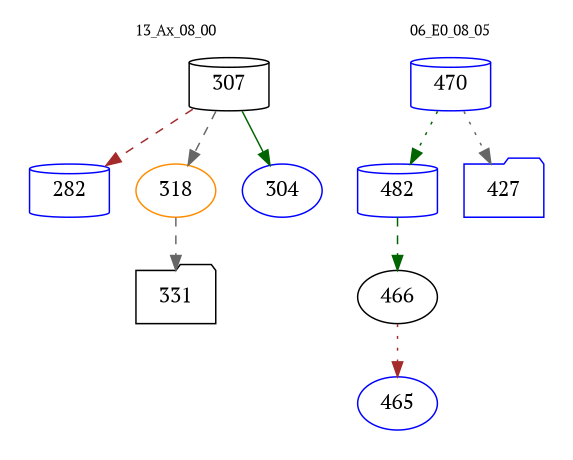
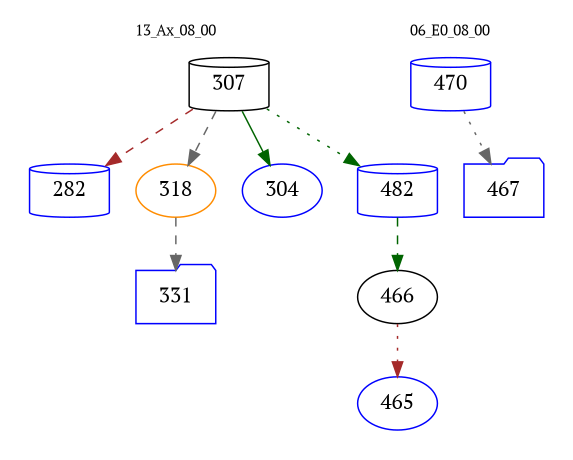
(451, 32) -> (451, 32)
(428, 131) -> (307, 133)
(504, 191) -> (504, 191)
(176, 297) -> (176, 297)
